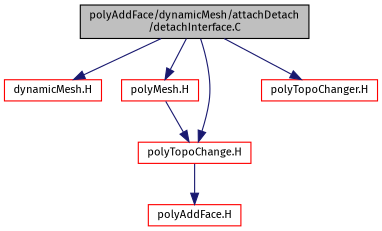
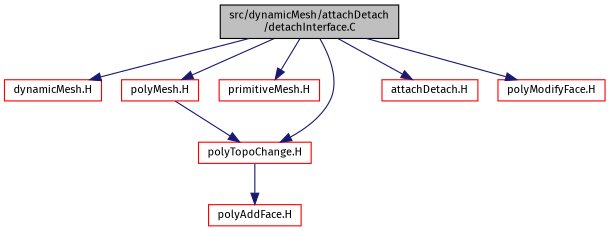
(195, 22) -> (309, 22)
none -> (269, 90)
(320, 90) -> (430, 90)
none -> (552, 90)
